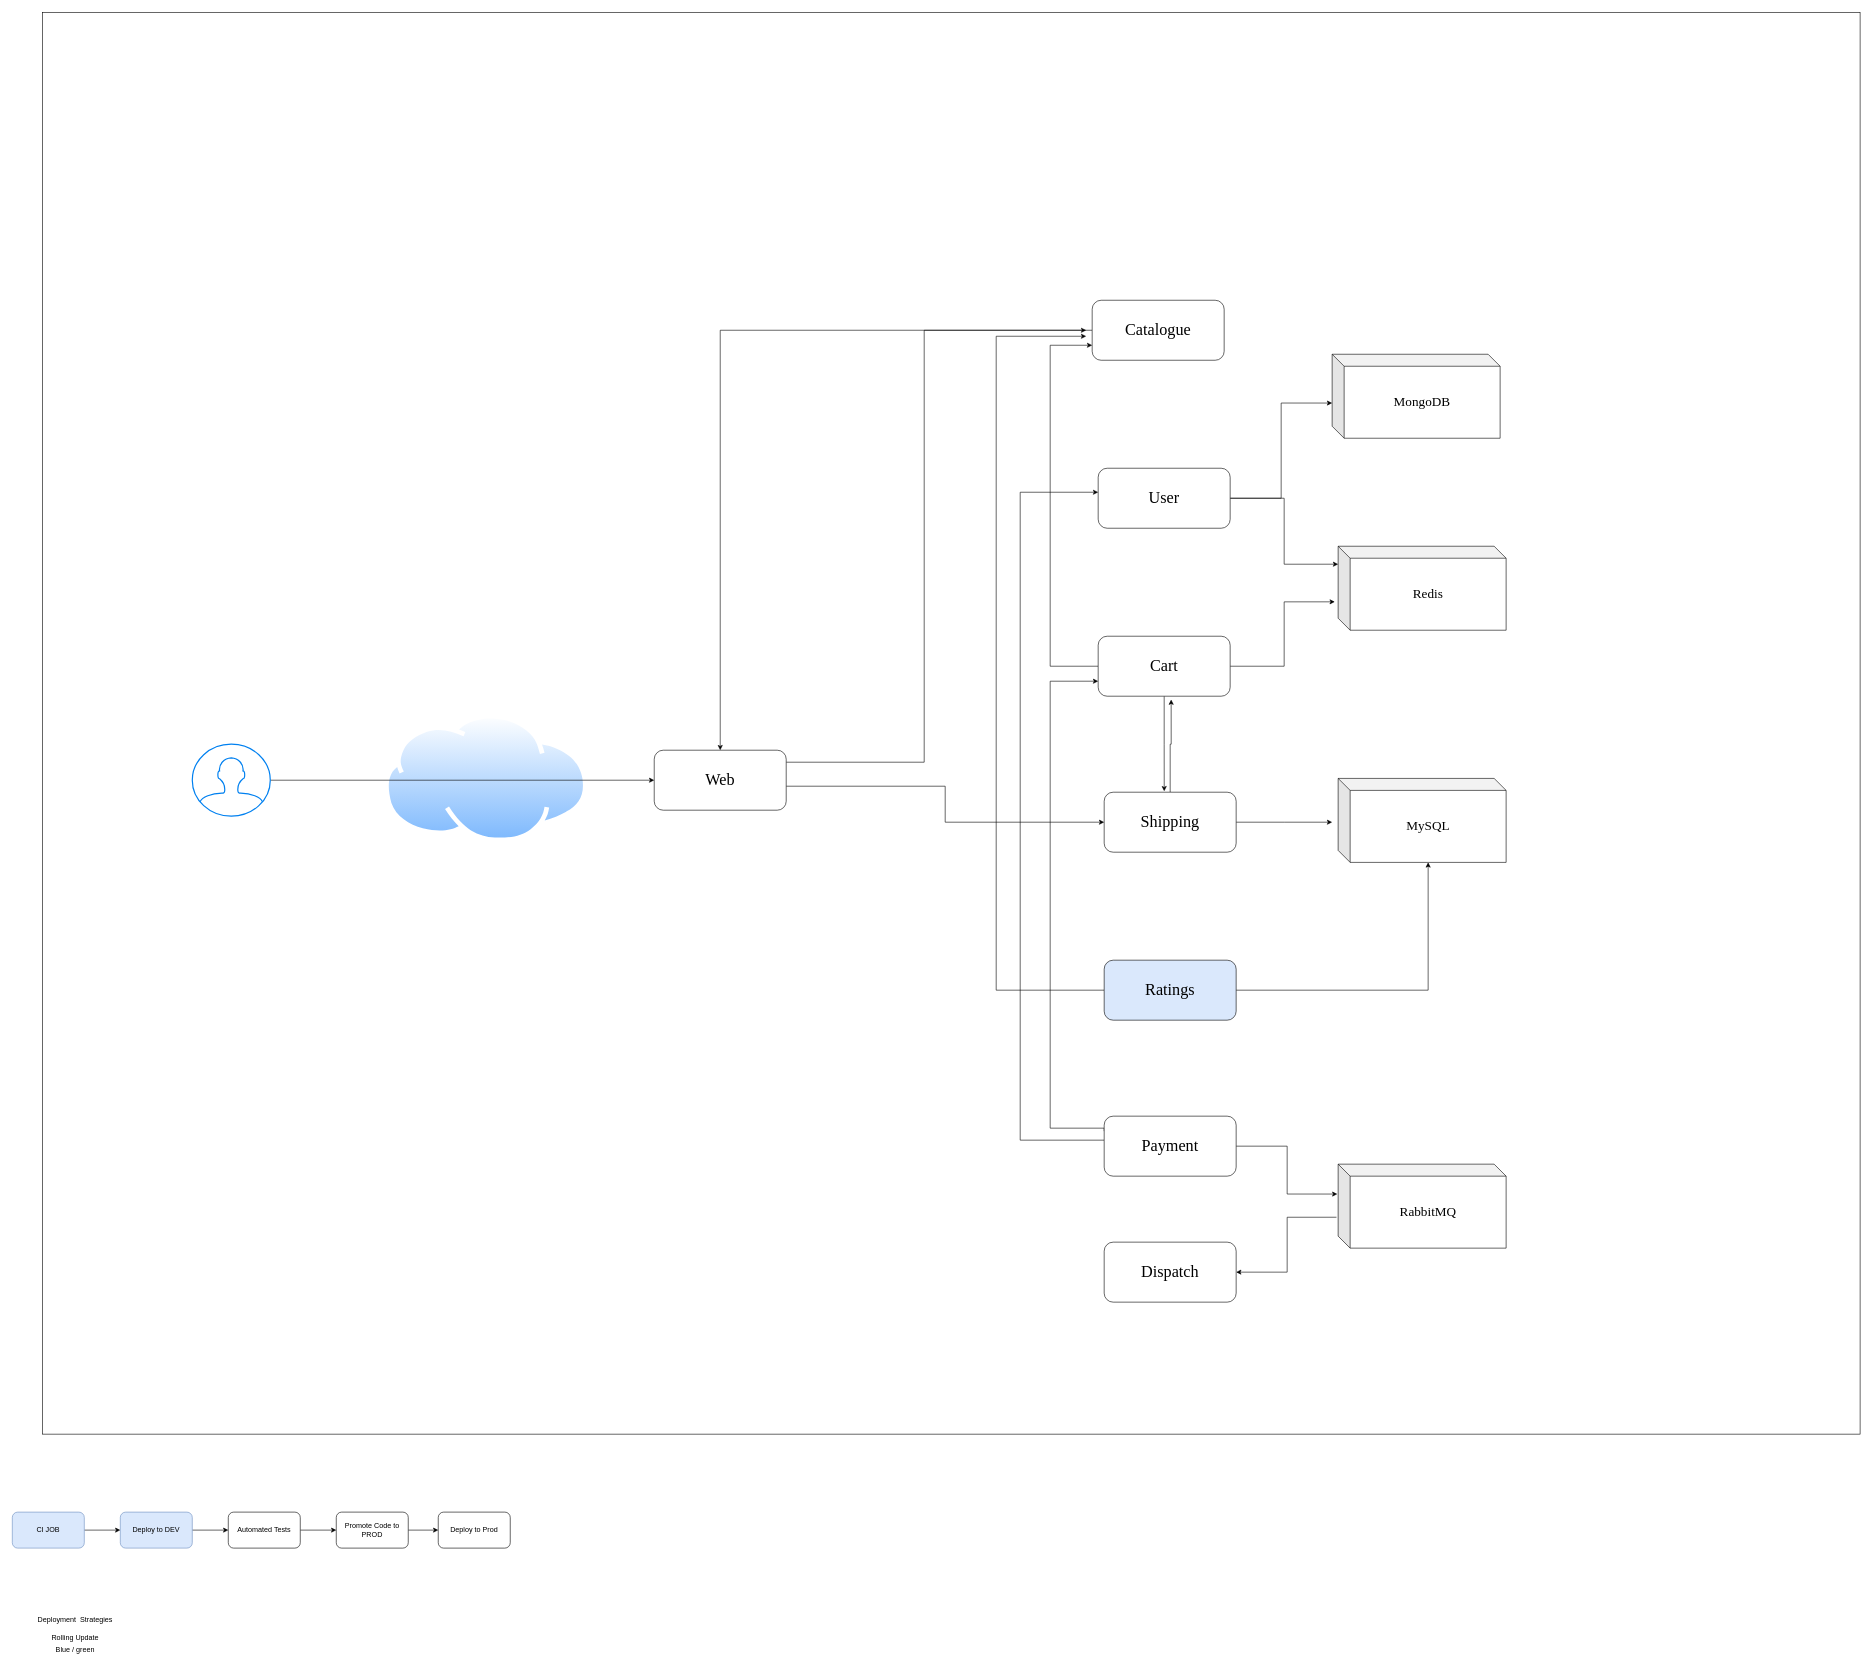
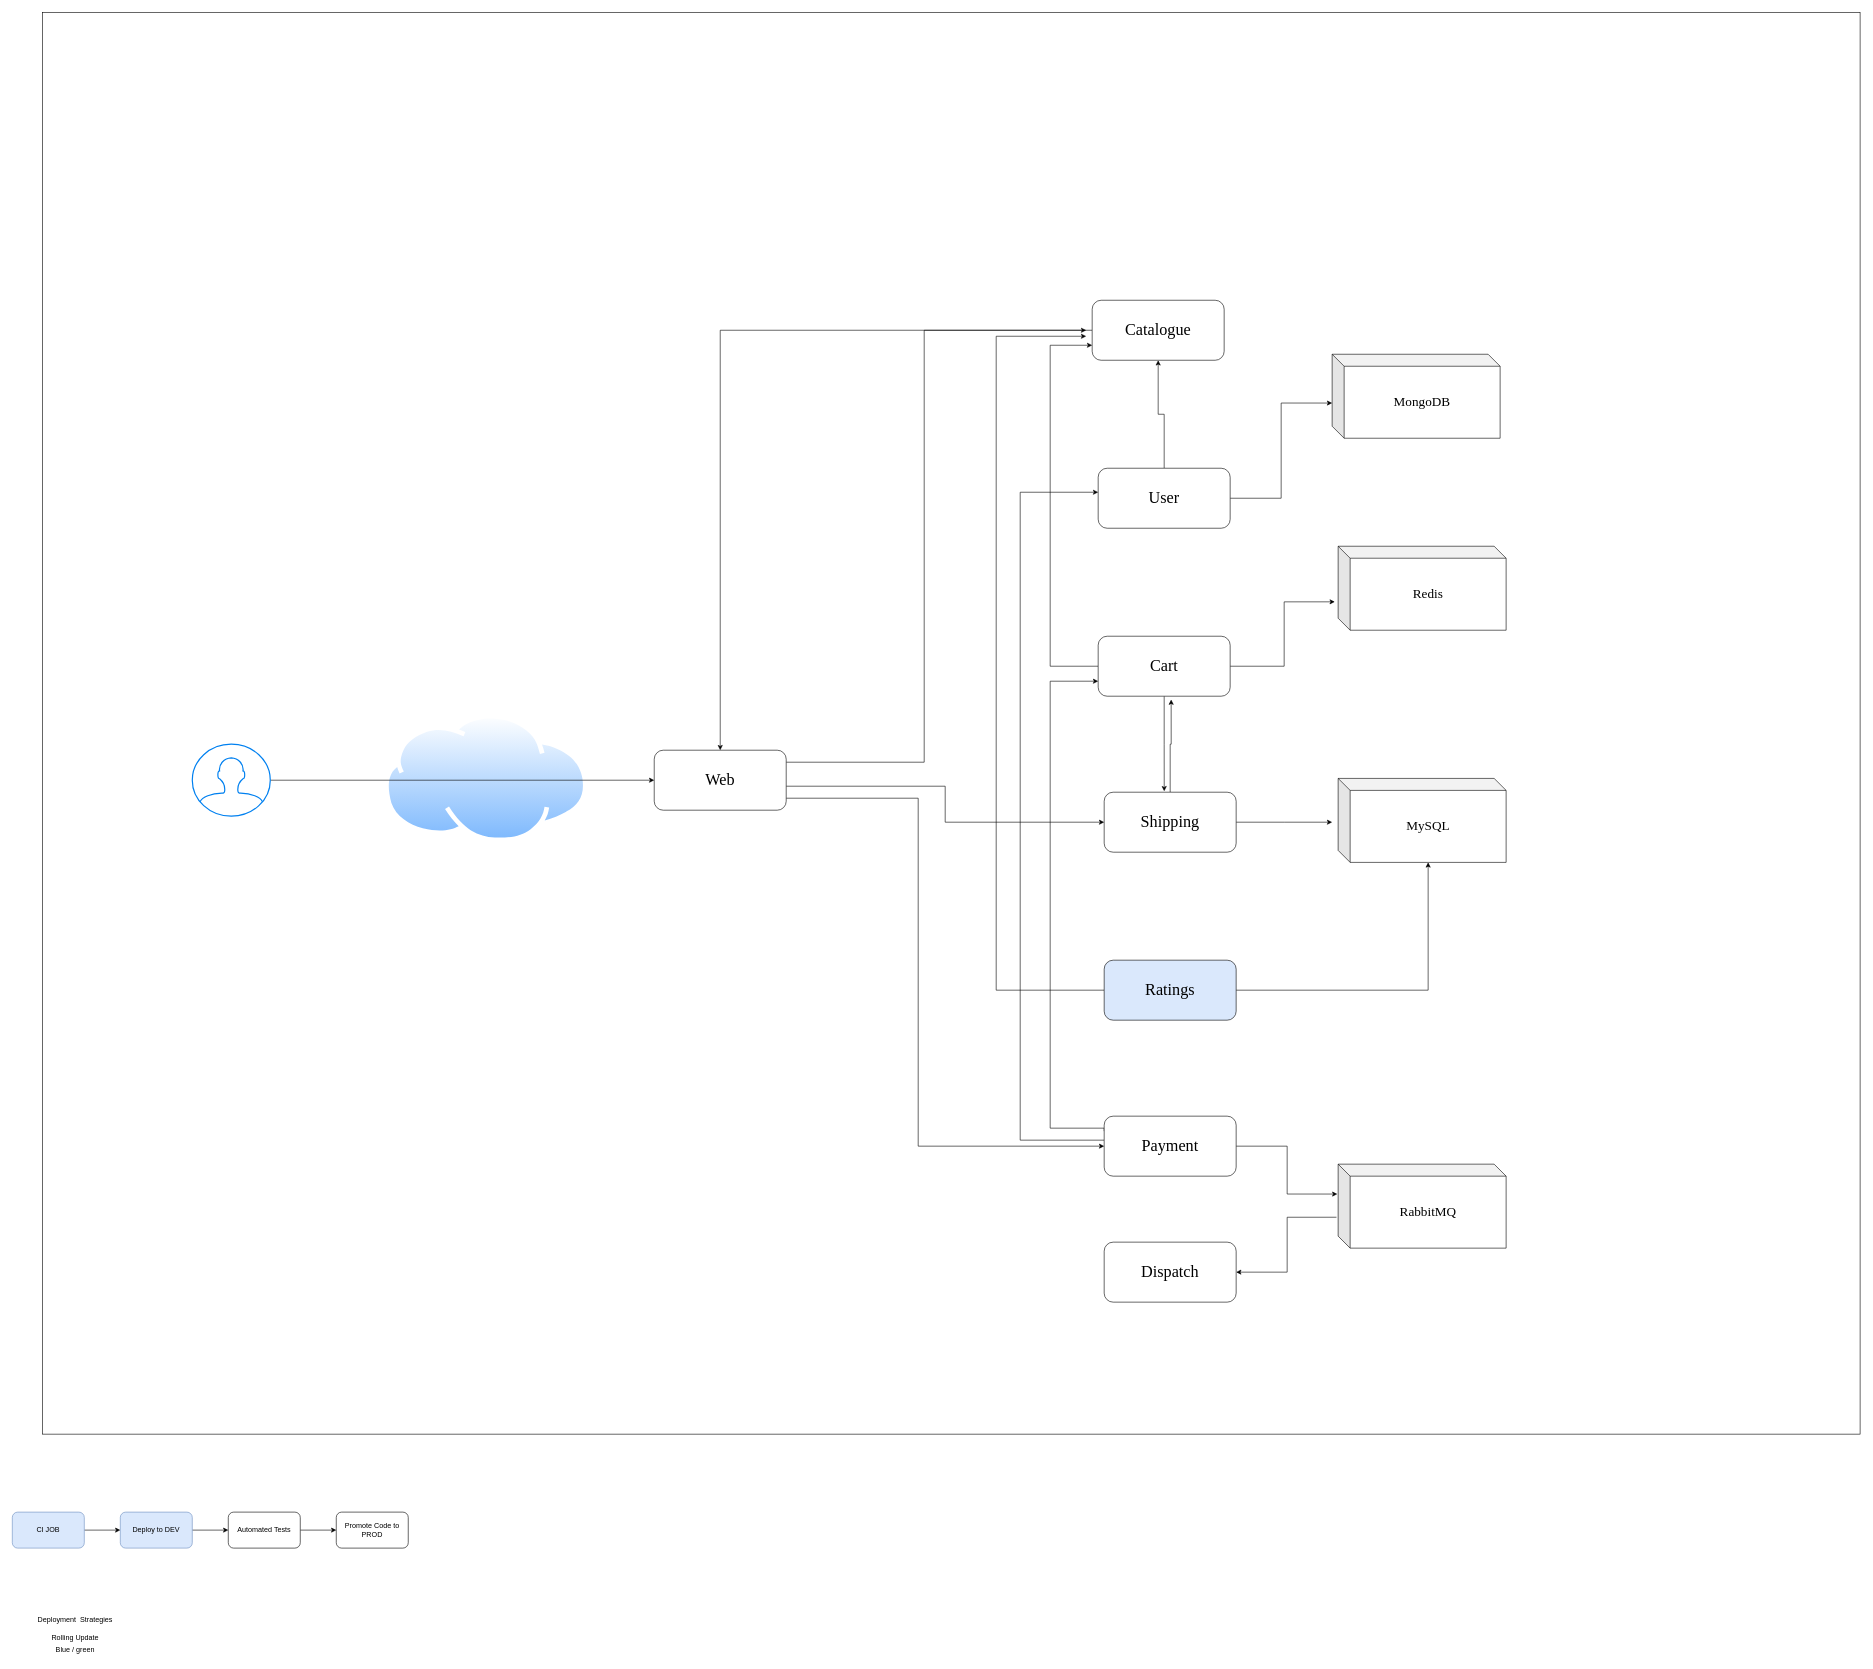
(1284, 498) -> (1164, 414)
none -> (917, 798)
(432, 1530) -> none
(474, 1530) -> none
